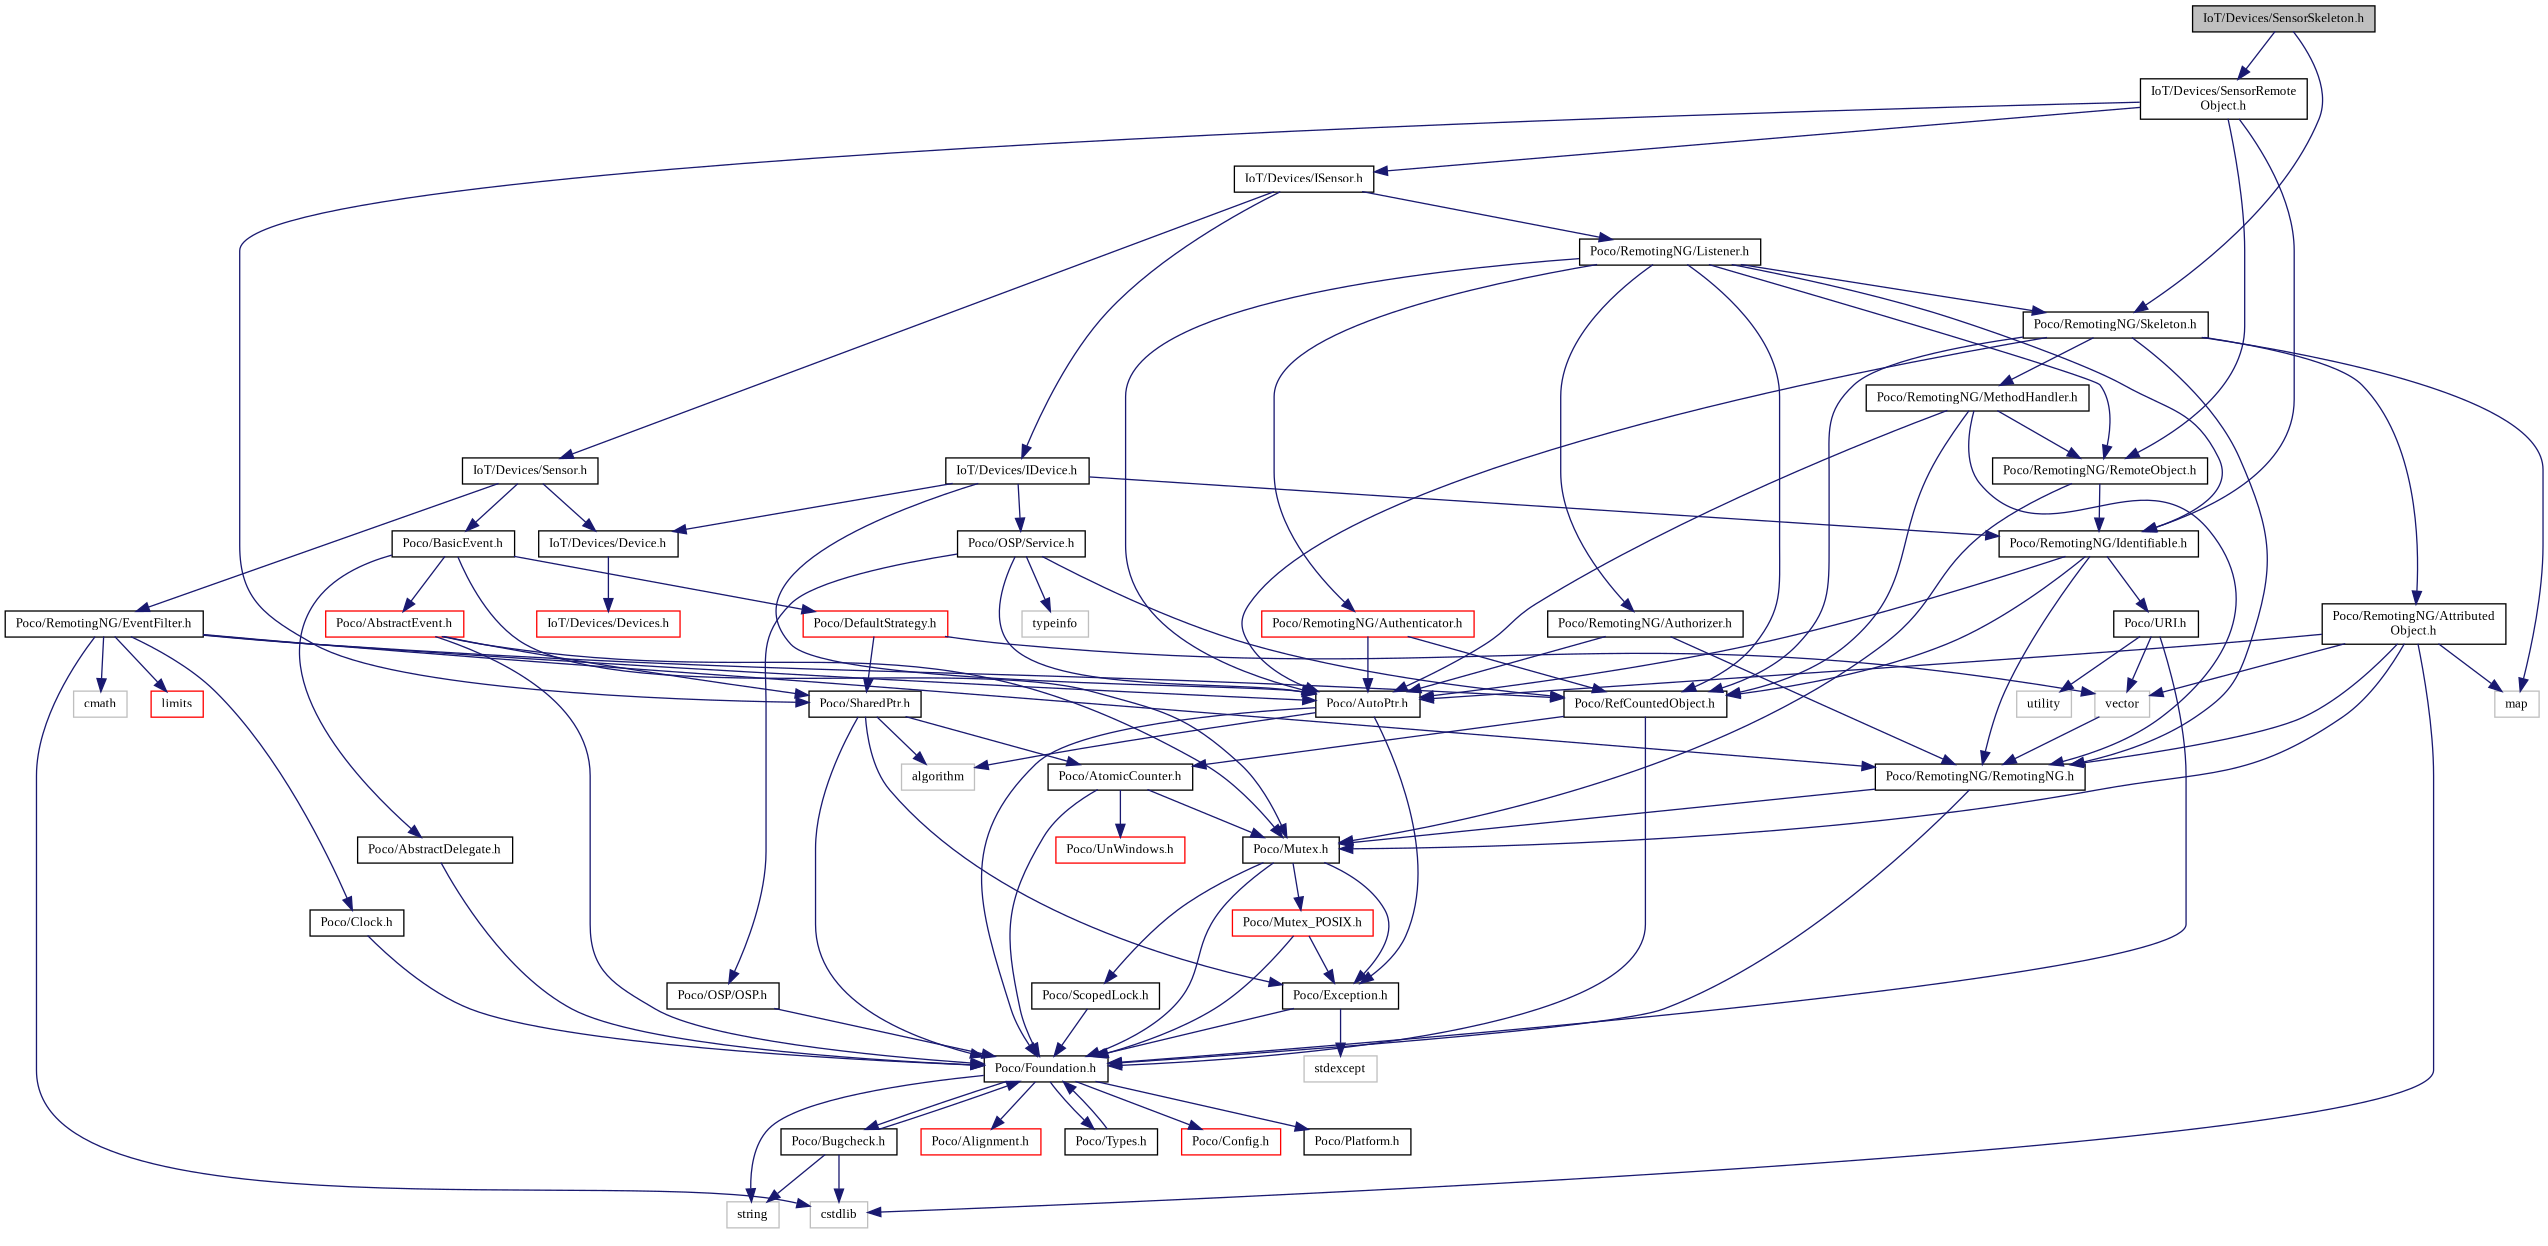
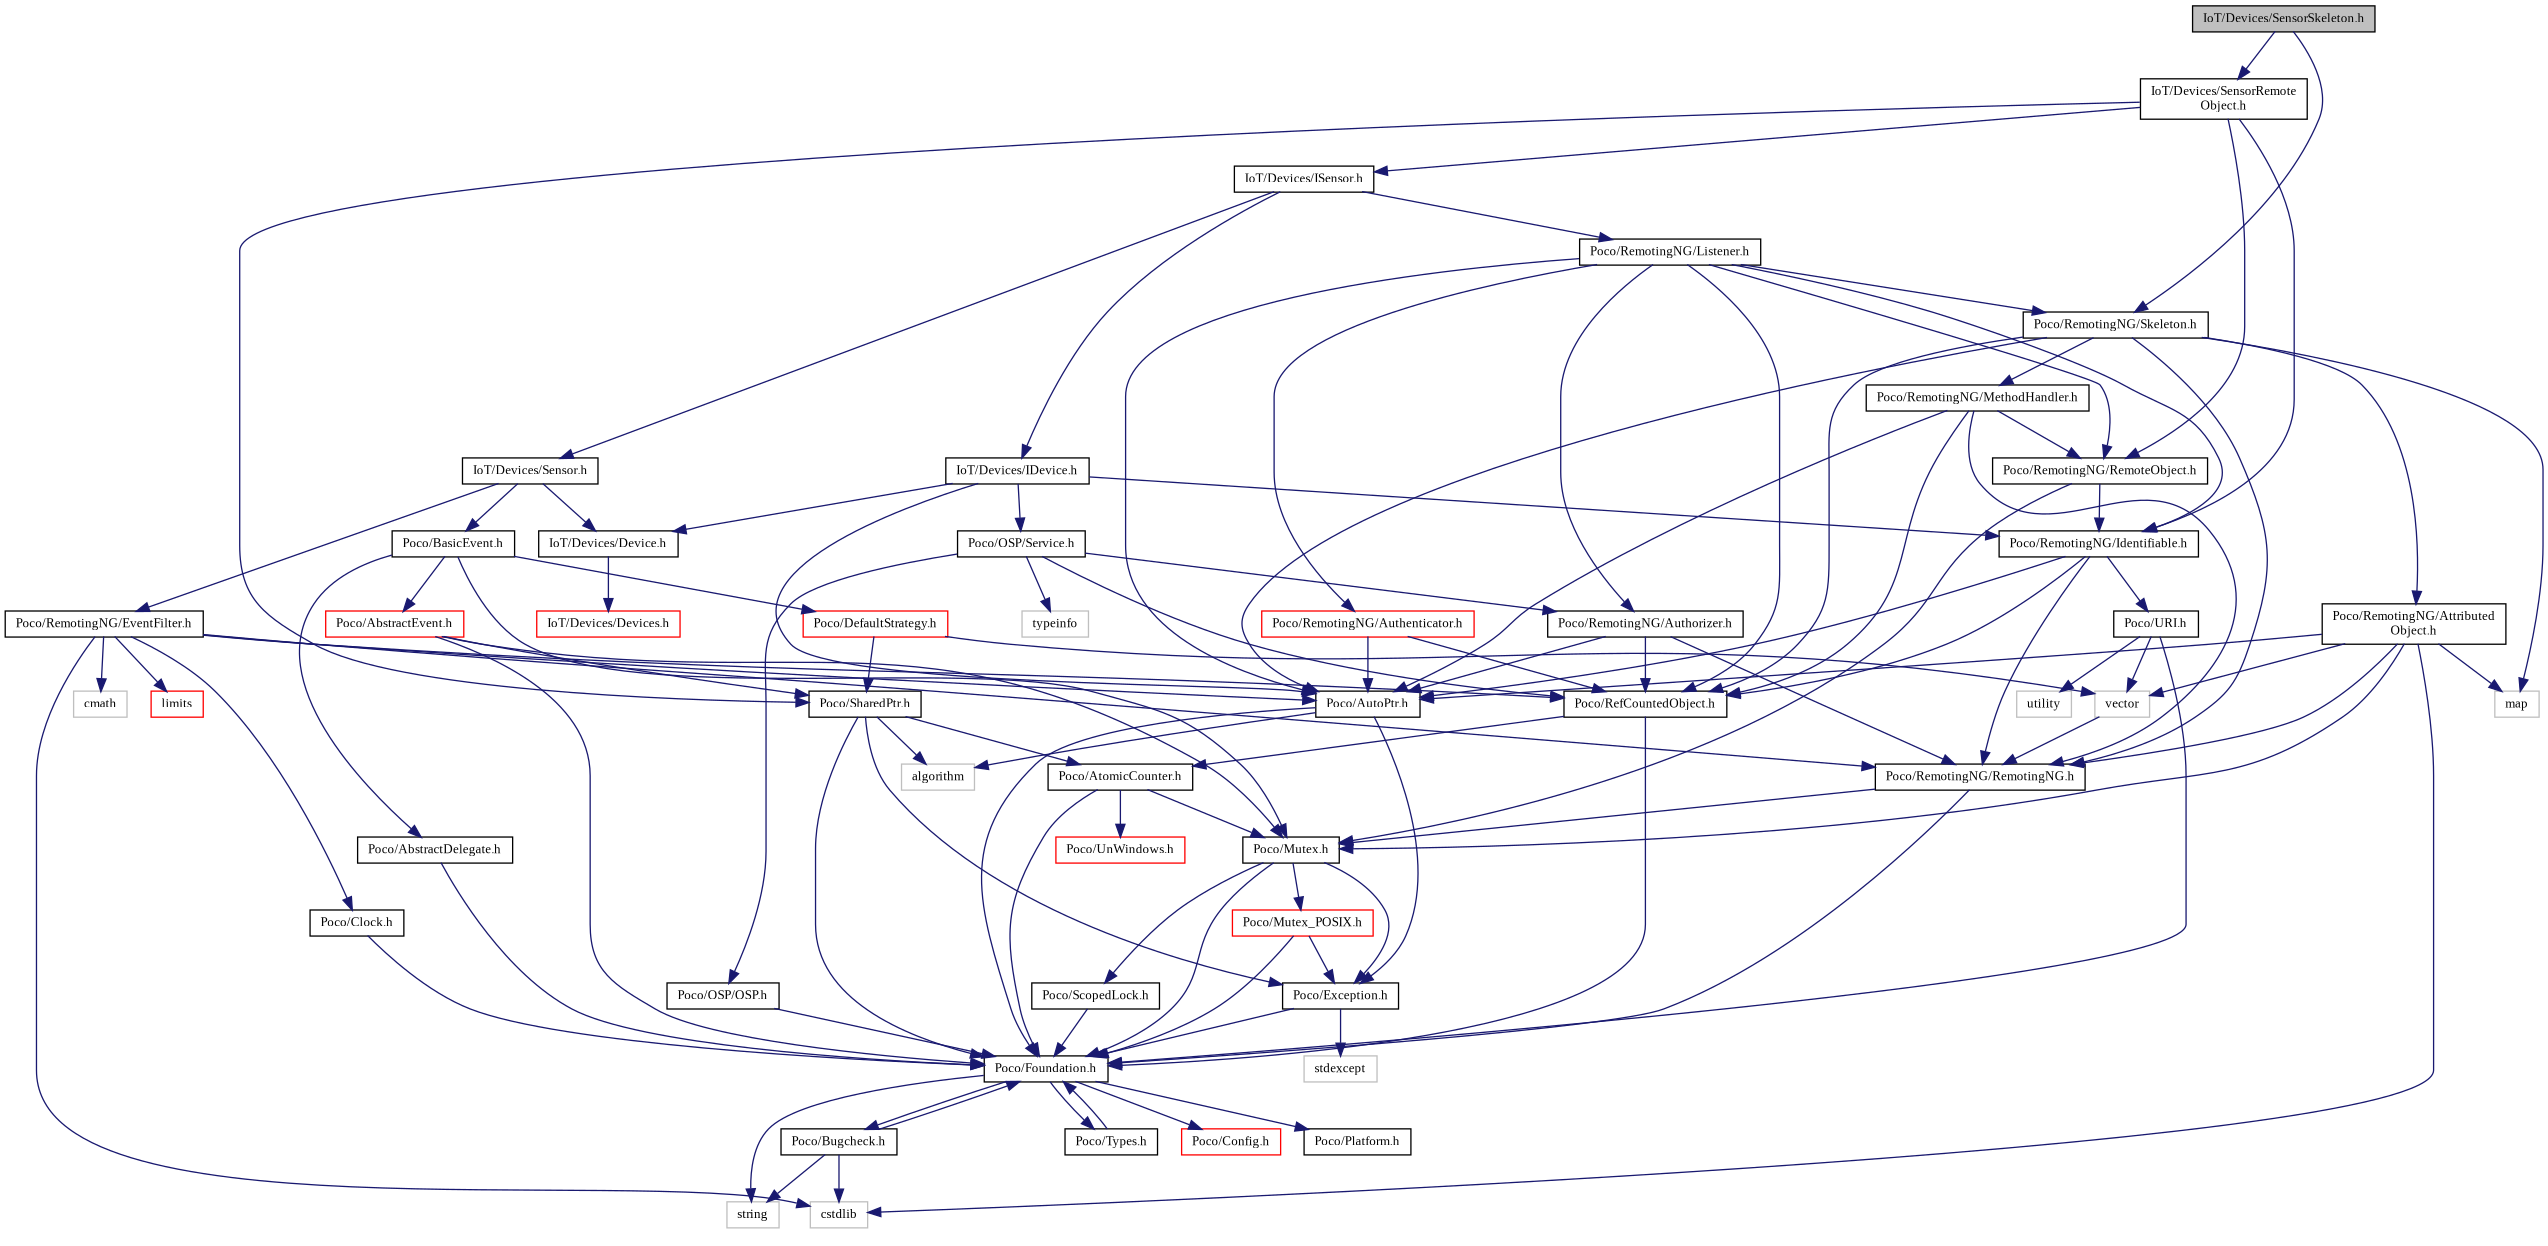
none -> (1645, 657)
(1049, 666) -> (1314, 582)
(981, 1142) -> none
